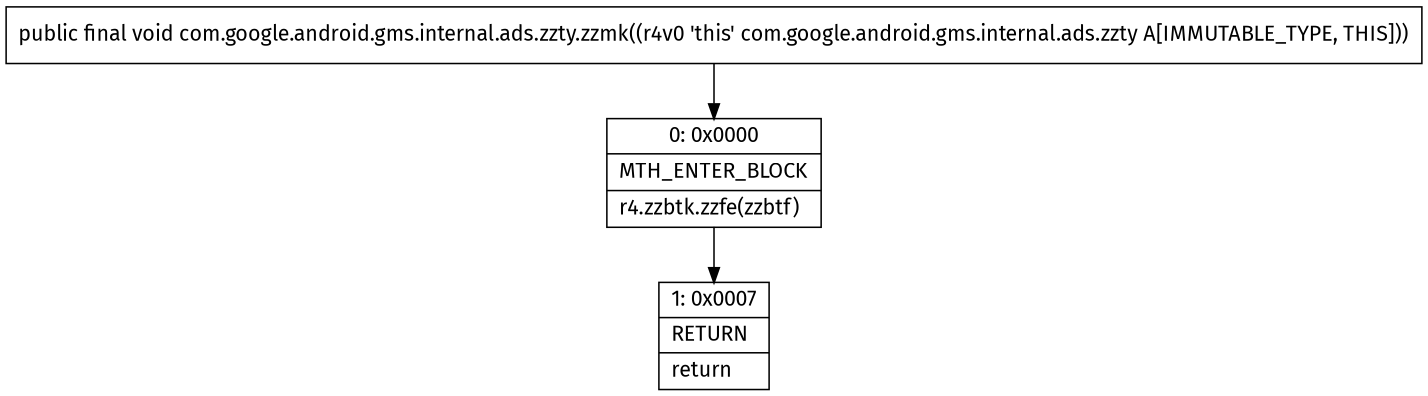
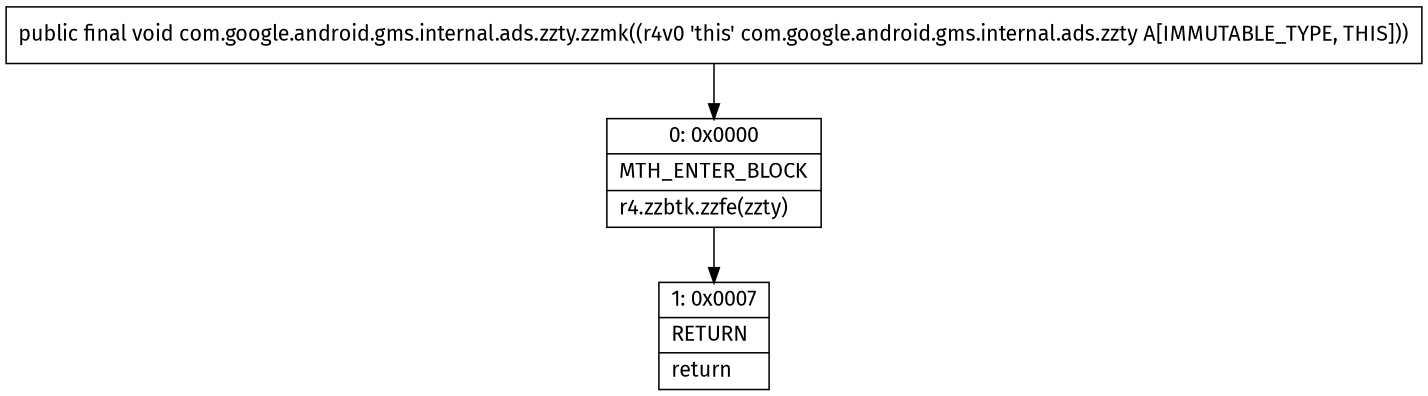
(709, 208) -> (704, 208)
